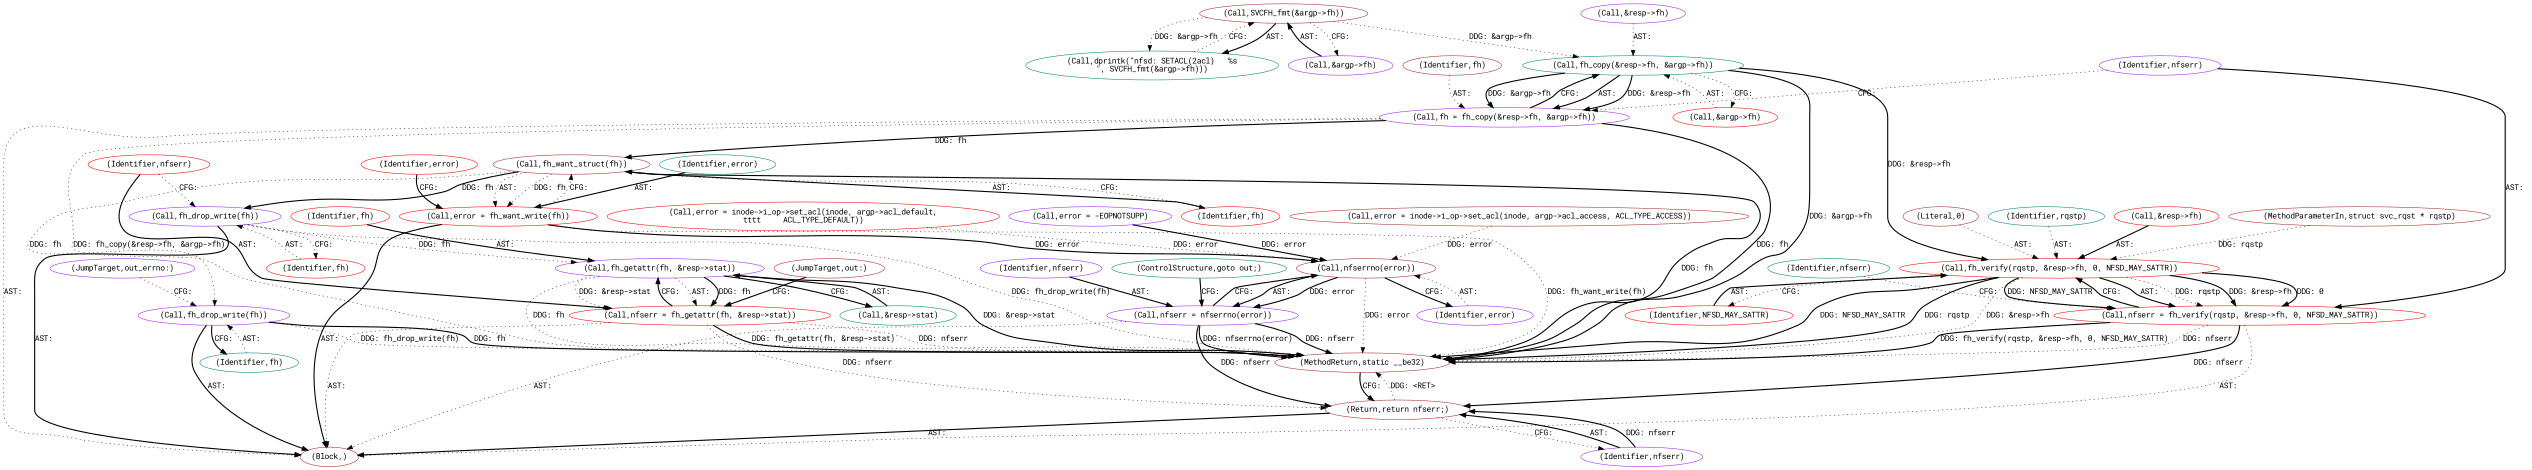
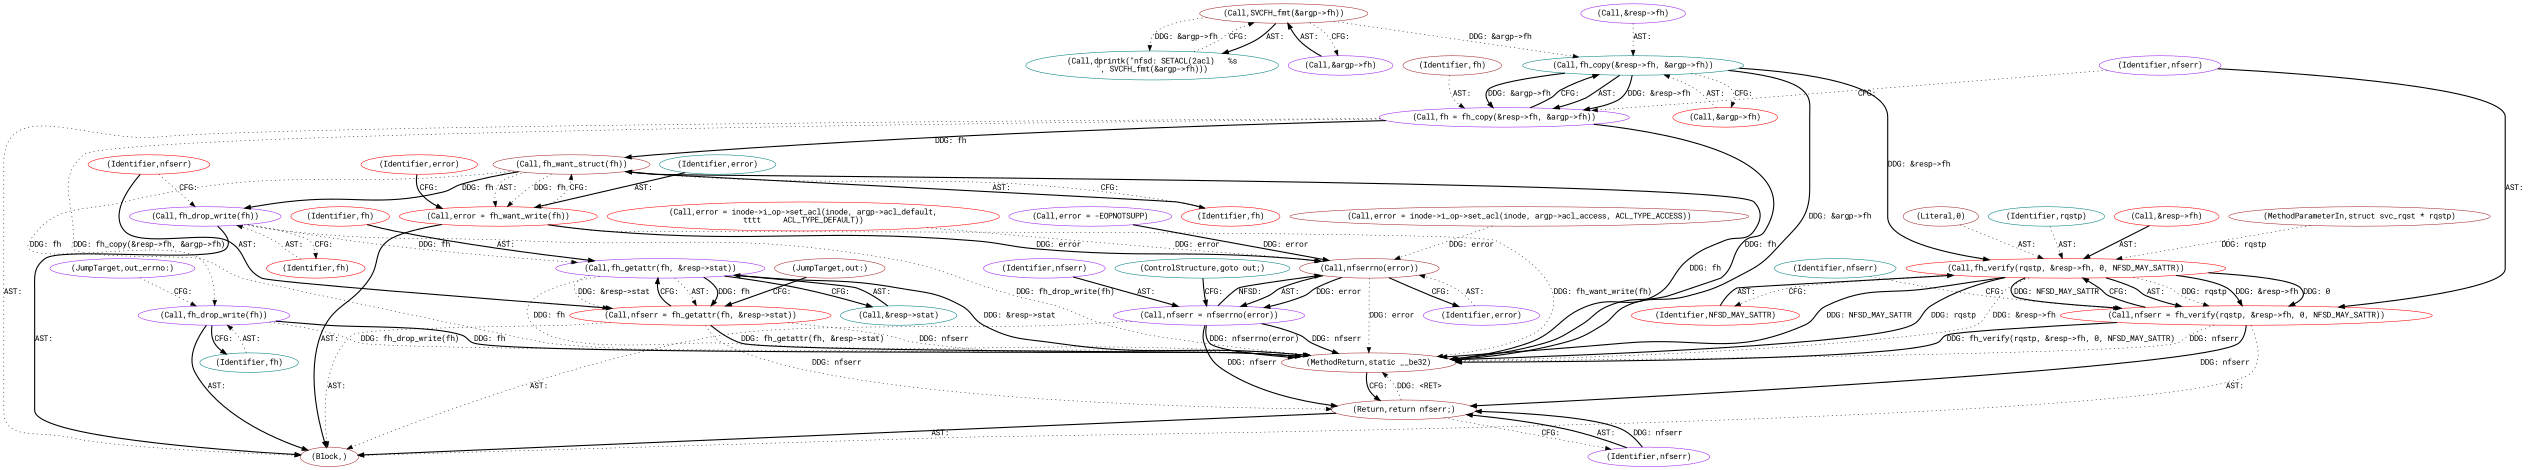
(1246, 292) -> (1252, 292)
